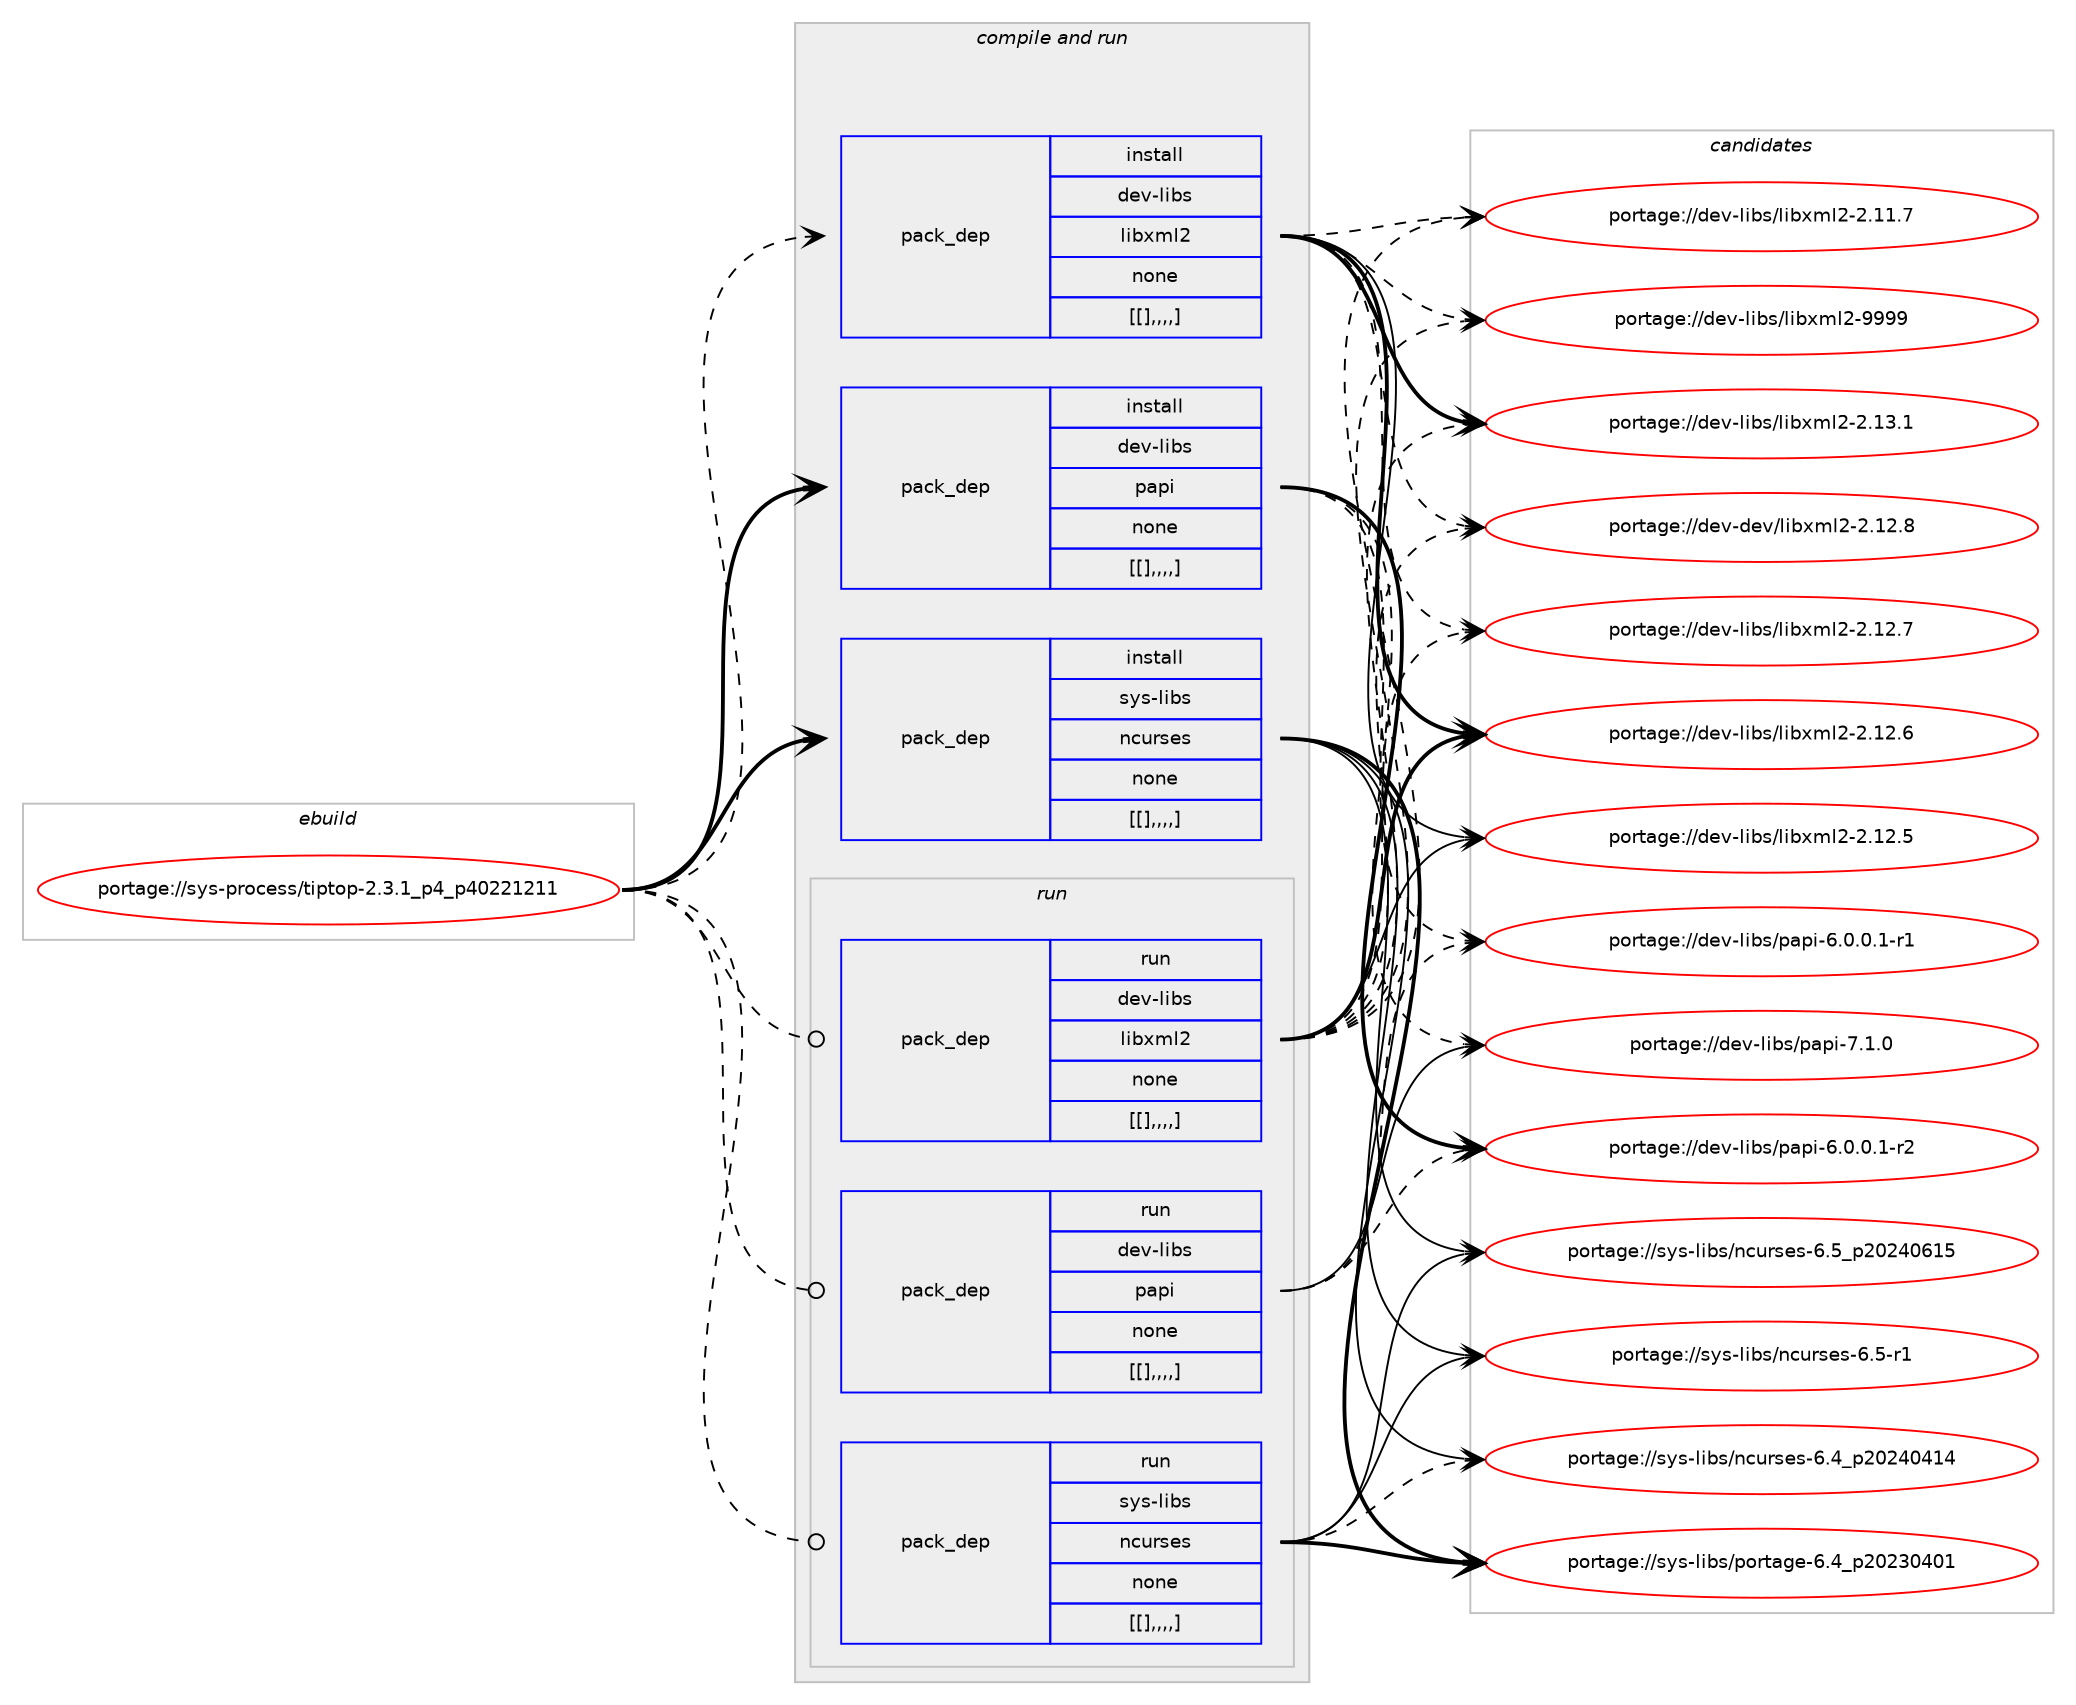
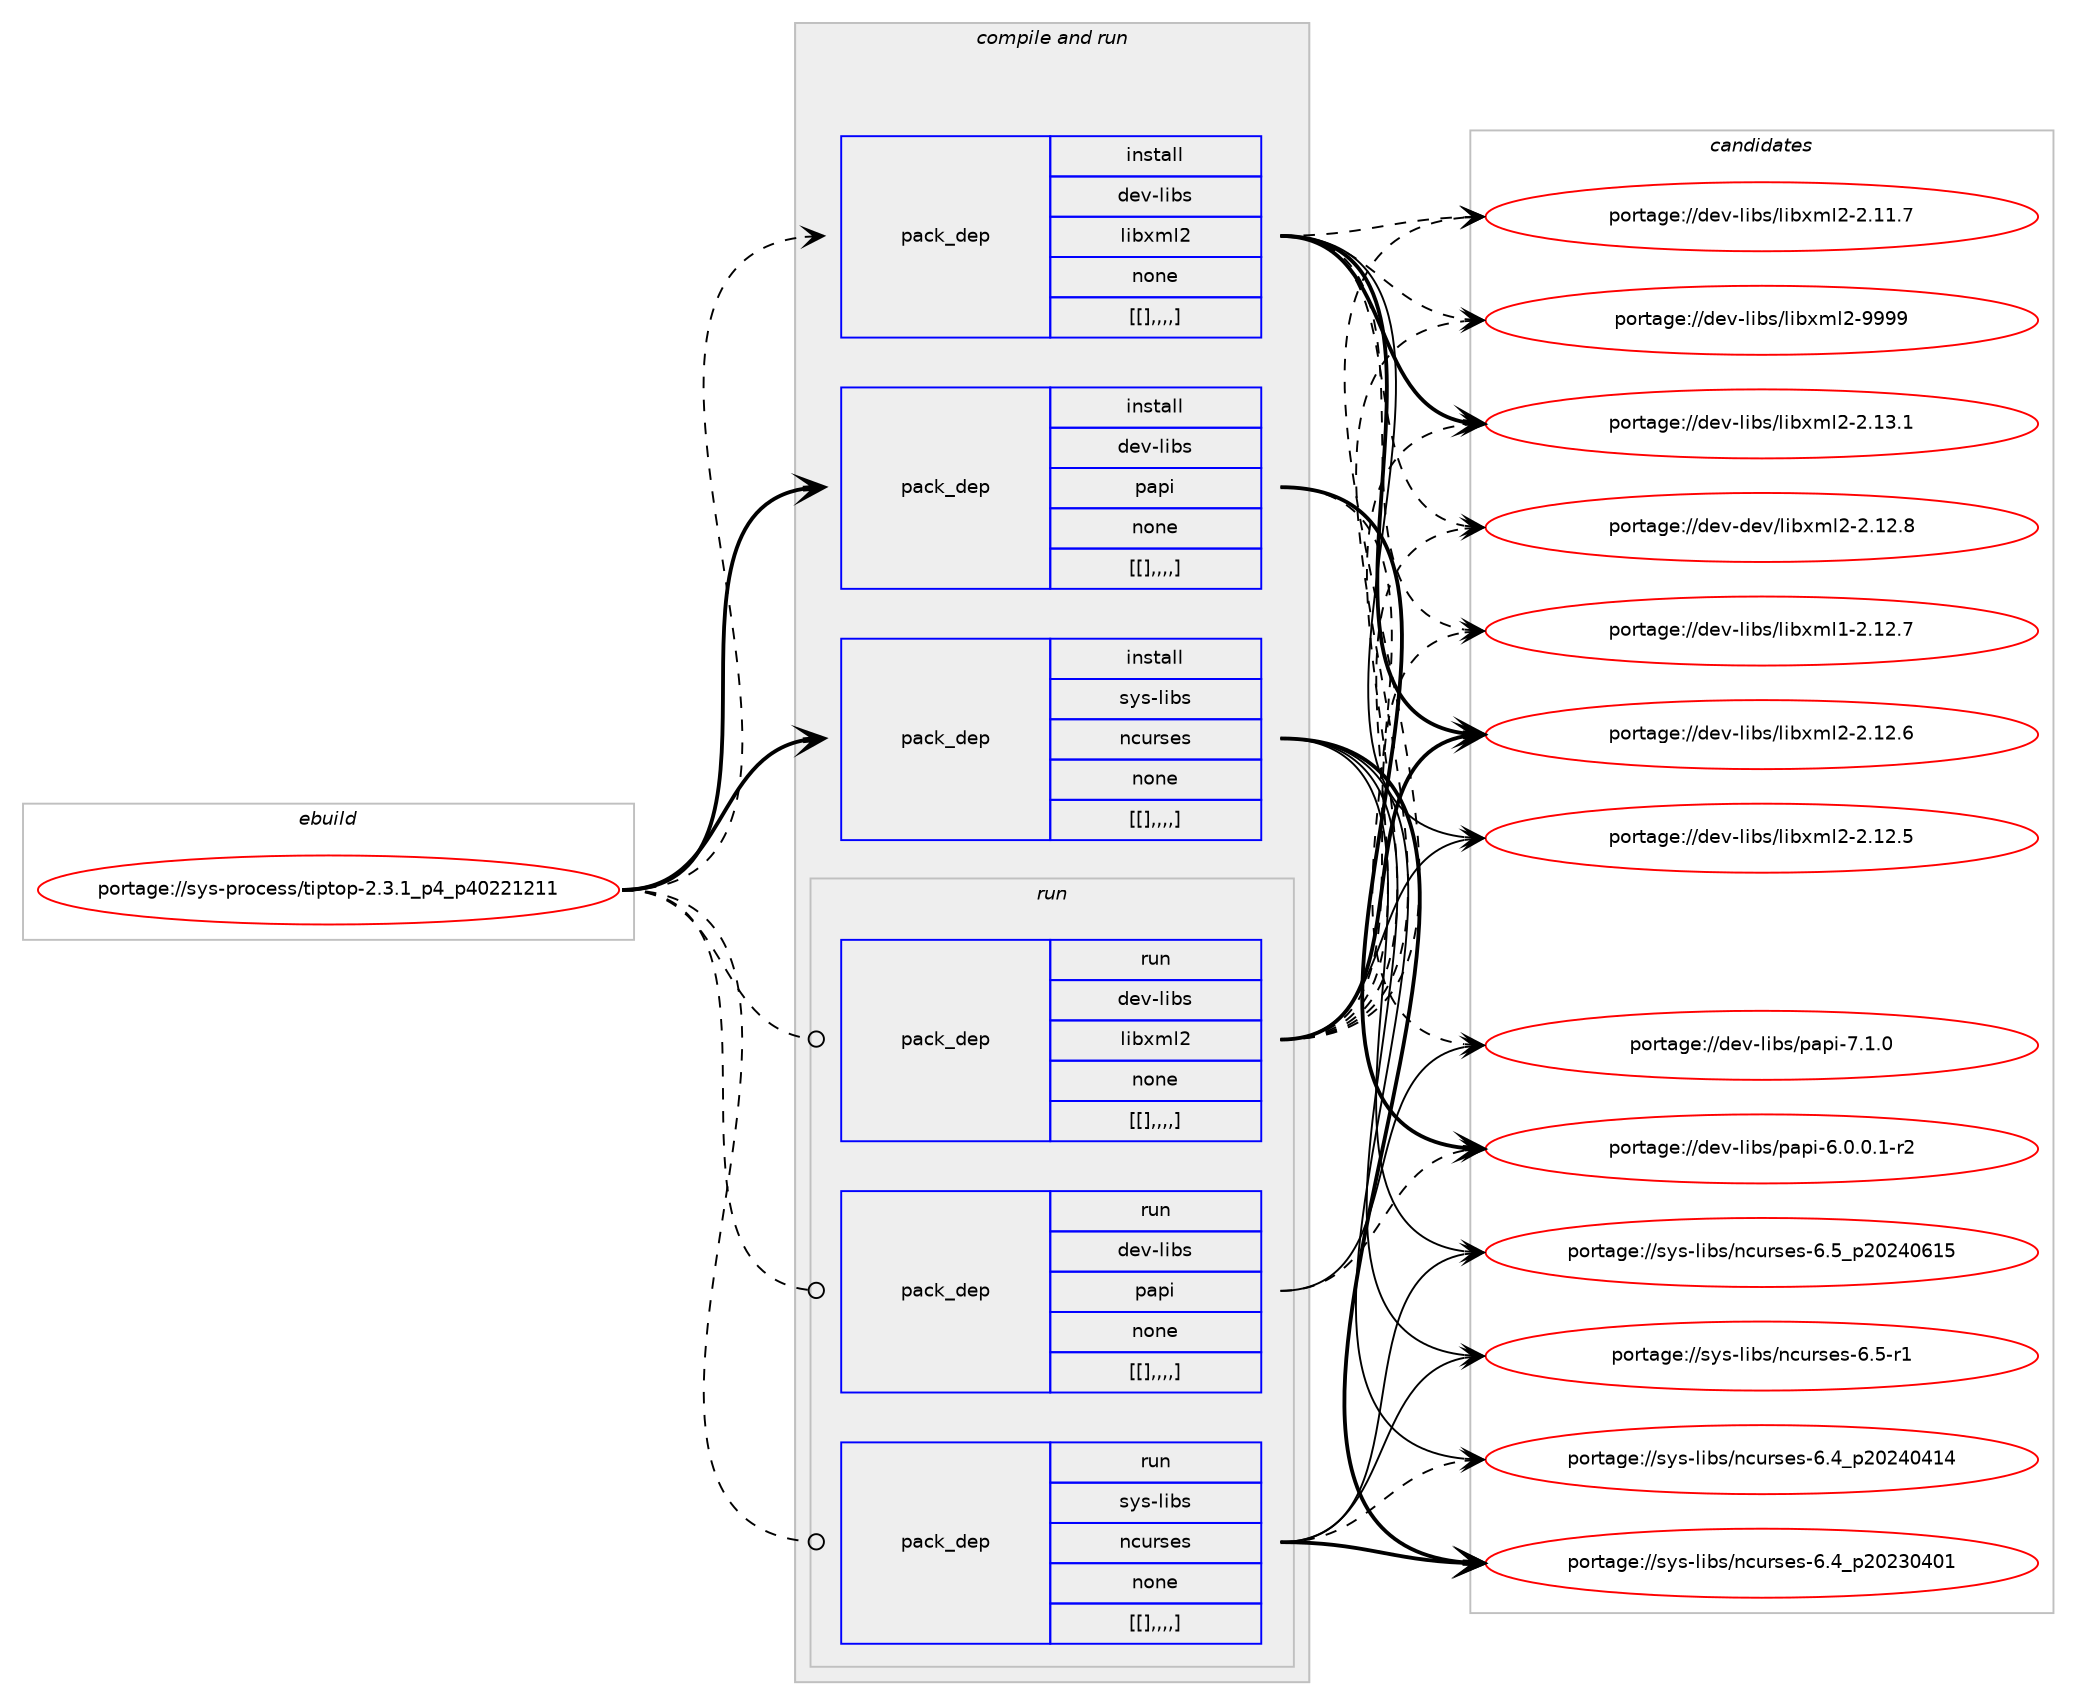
(1762, 631) -> (1762, 631)
(1762, 942) -> none
(1762, 1563) -> (1762, 1563)
